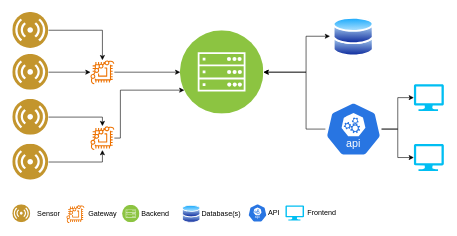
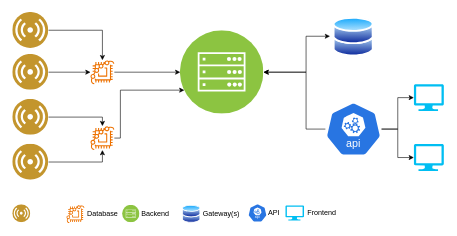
(48, 214) -> none
(103, 215) -> (103, 215)
(221, 215) -> (221, 215)
